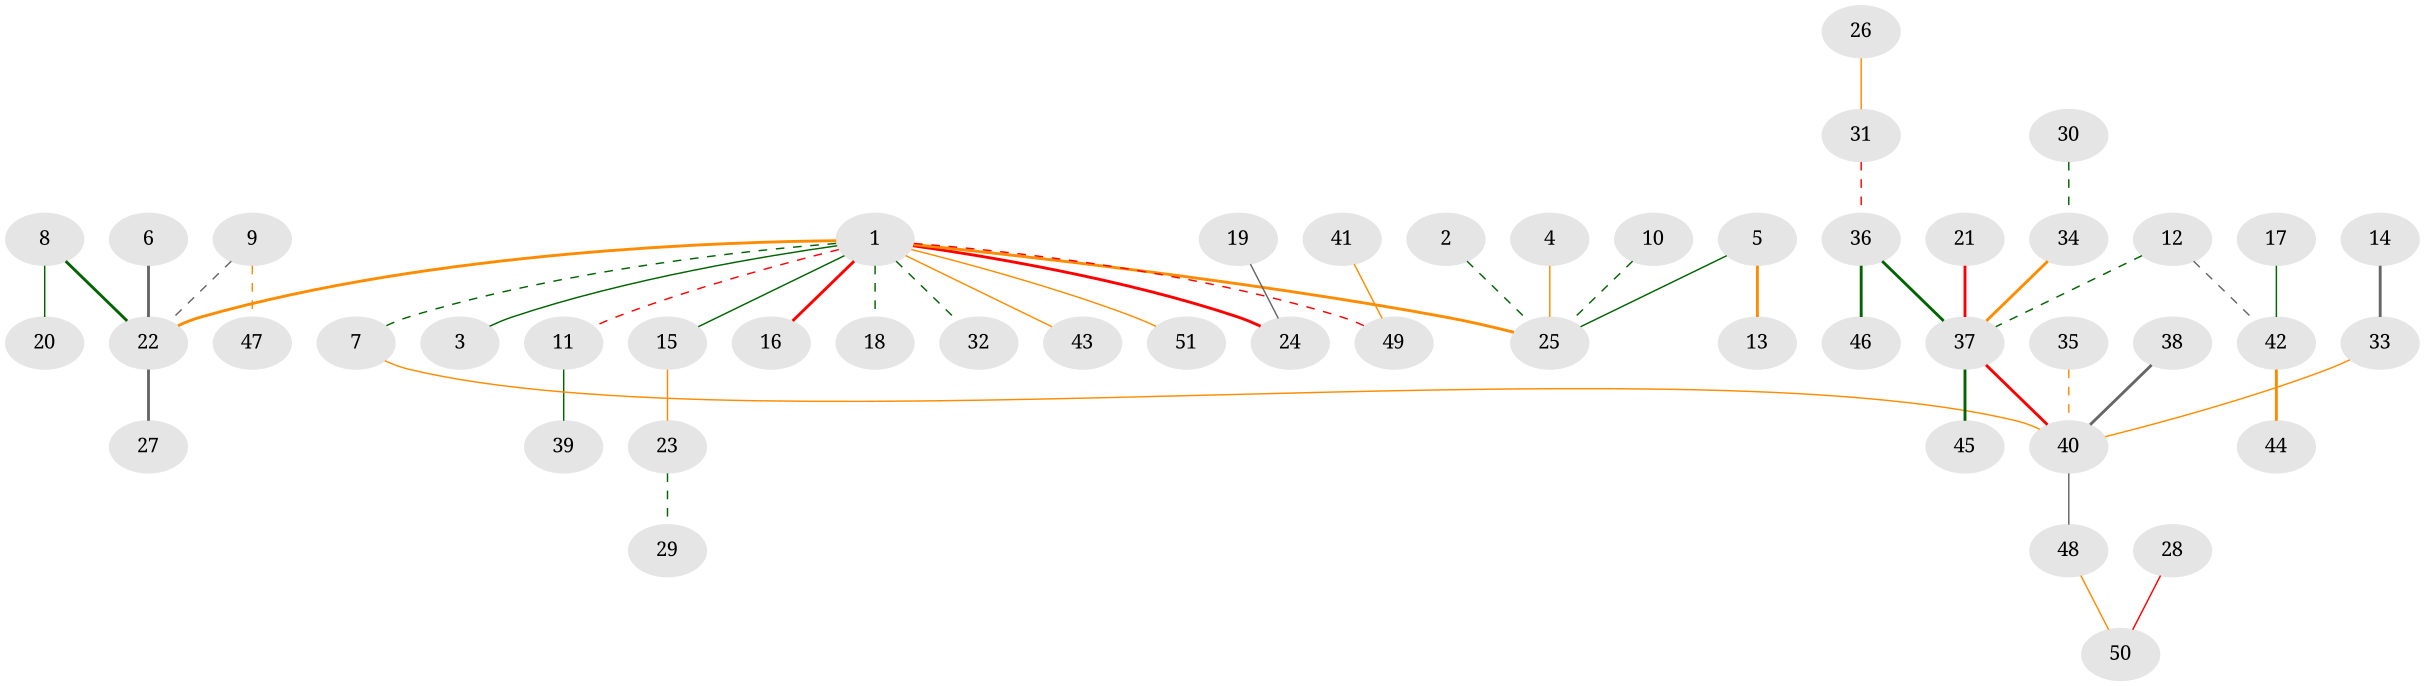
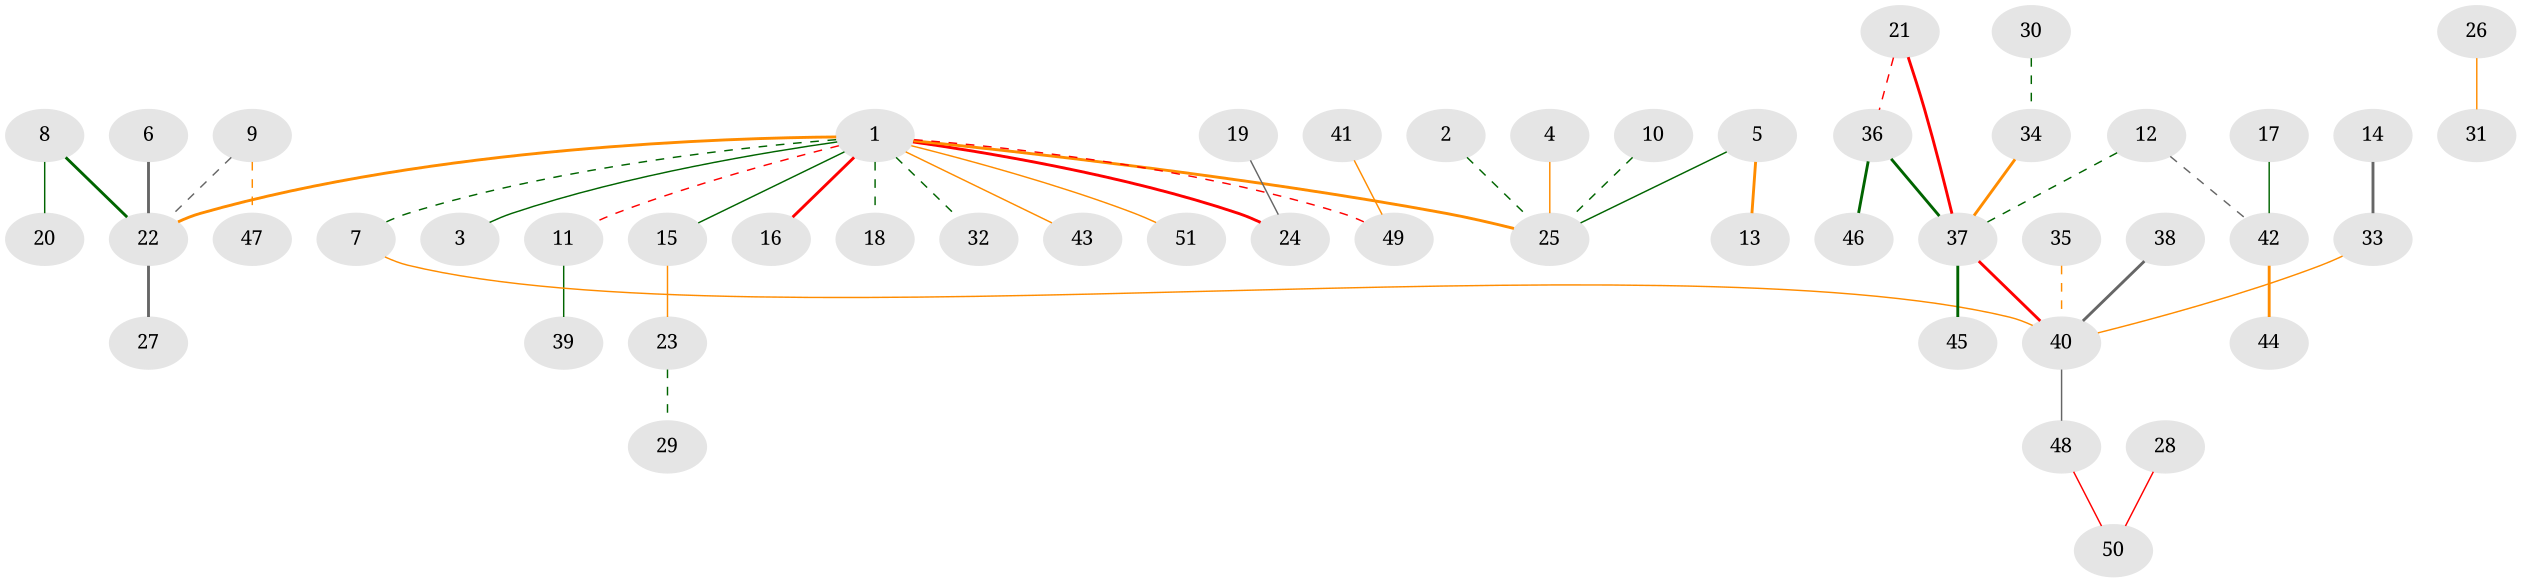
(1861, 188) -> (1886, 84)
(2095, 603) -> (2088, 499)
